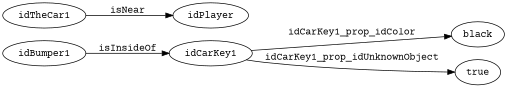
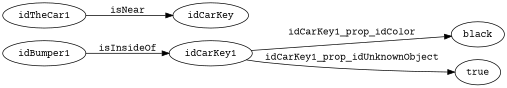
(211, 15) -> (211, 15)
